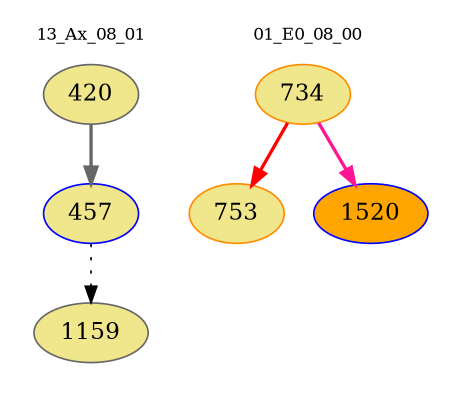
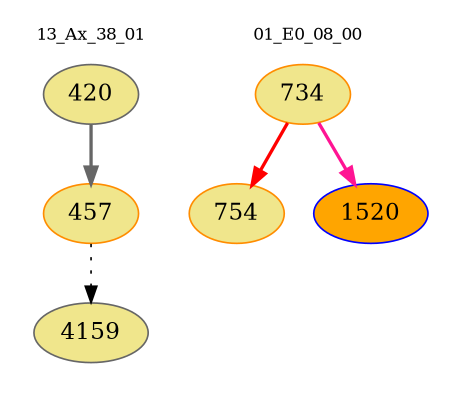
(91, 36) -> (91, 36)
(91, 214) -> (91, 214)
(237, 214) -> (237, 214)
(91, 333) -> (91, 333)
